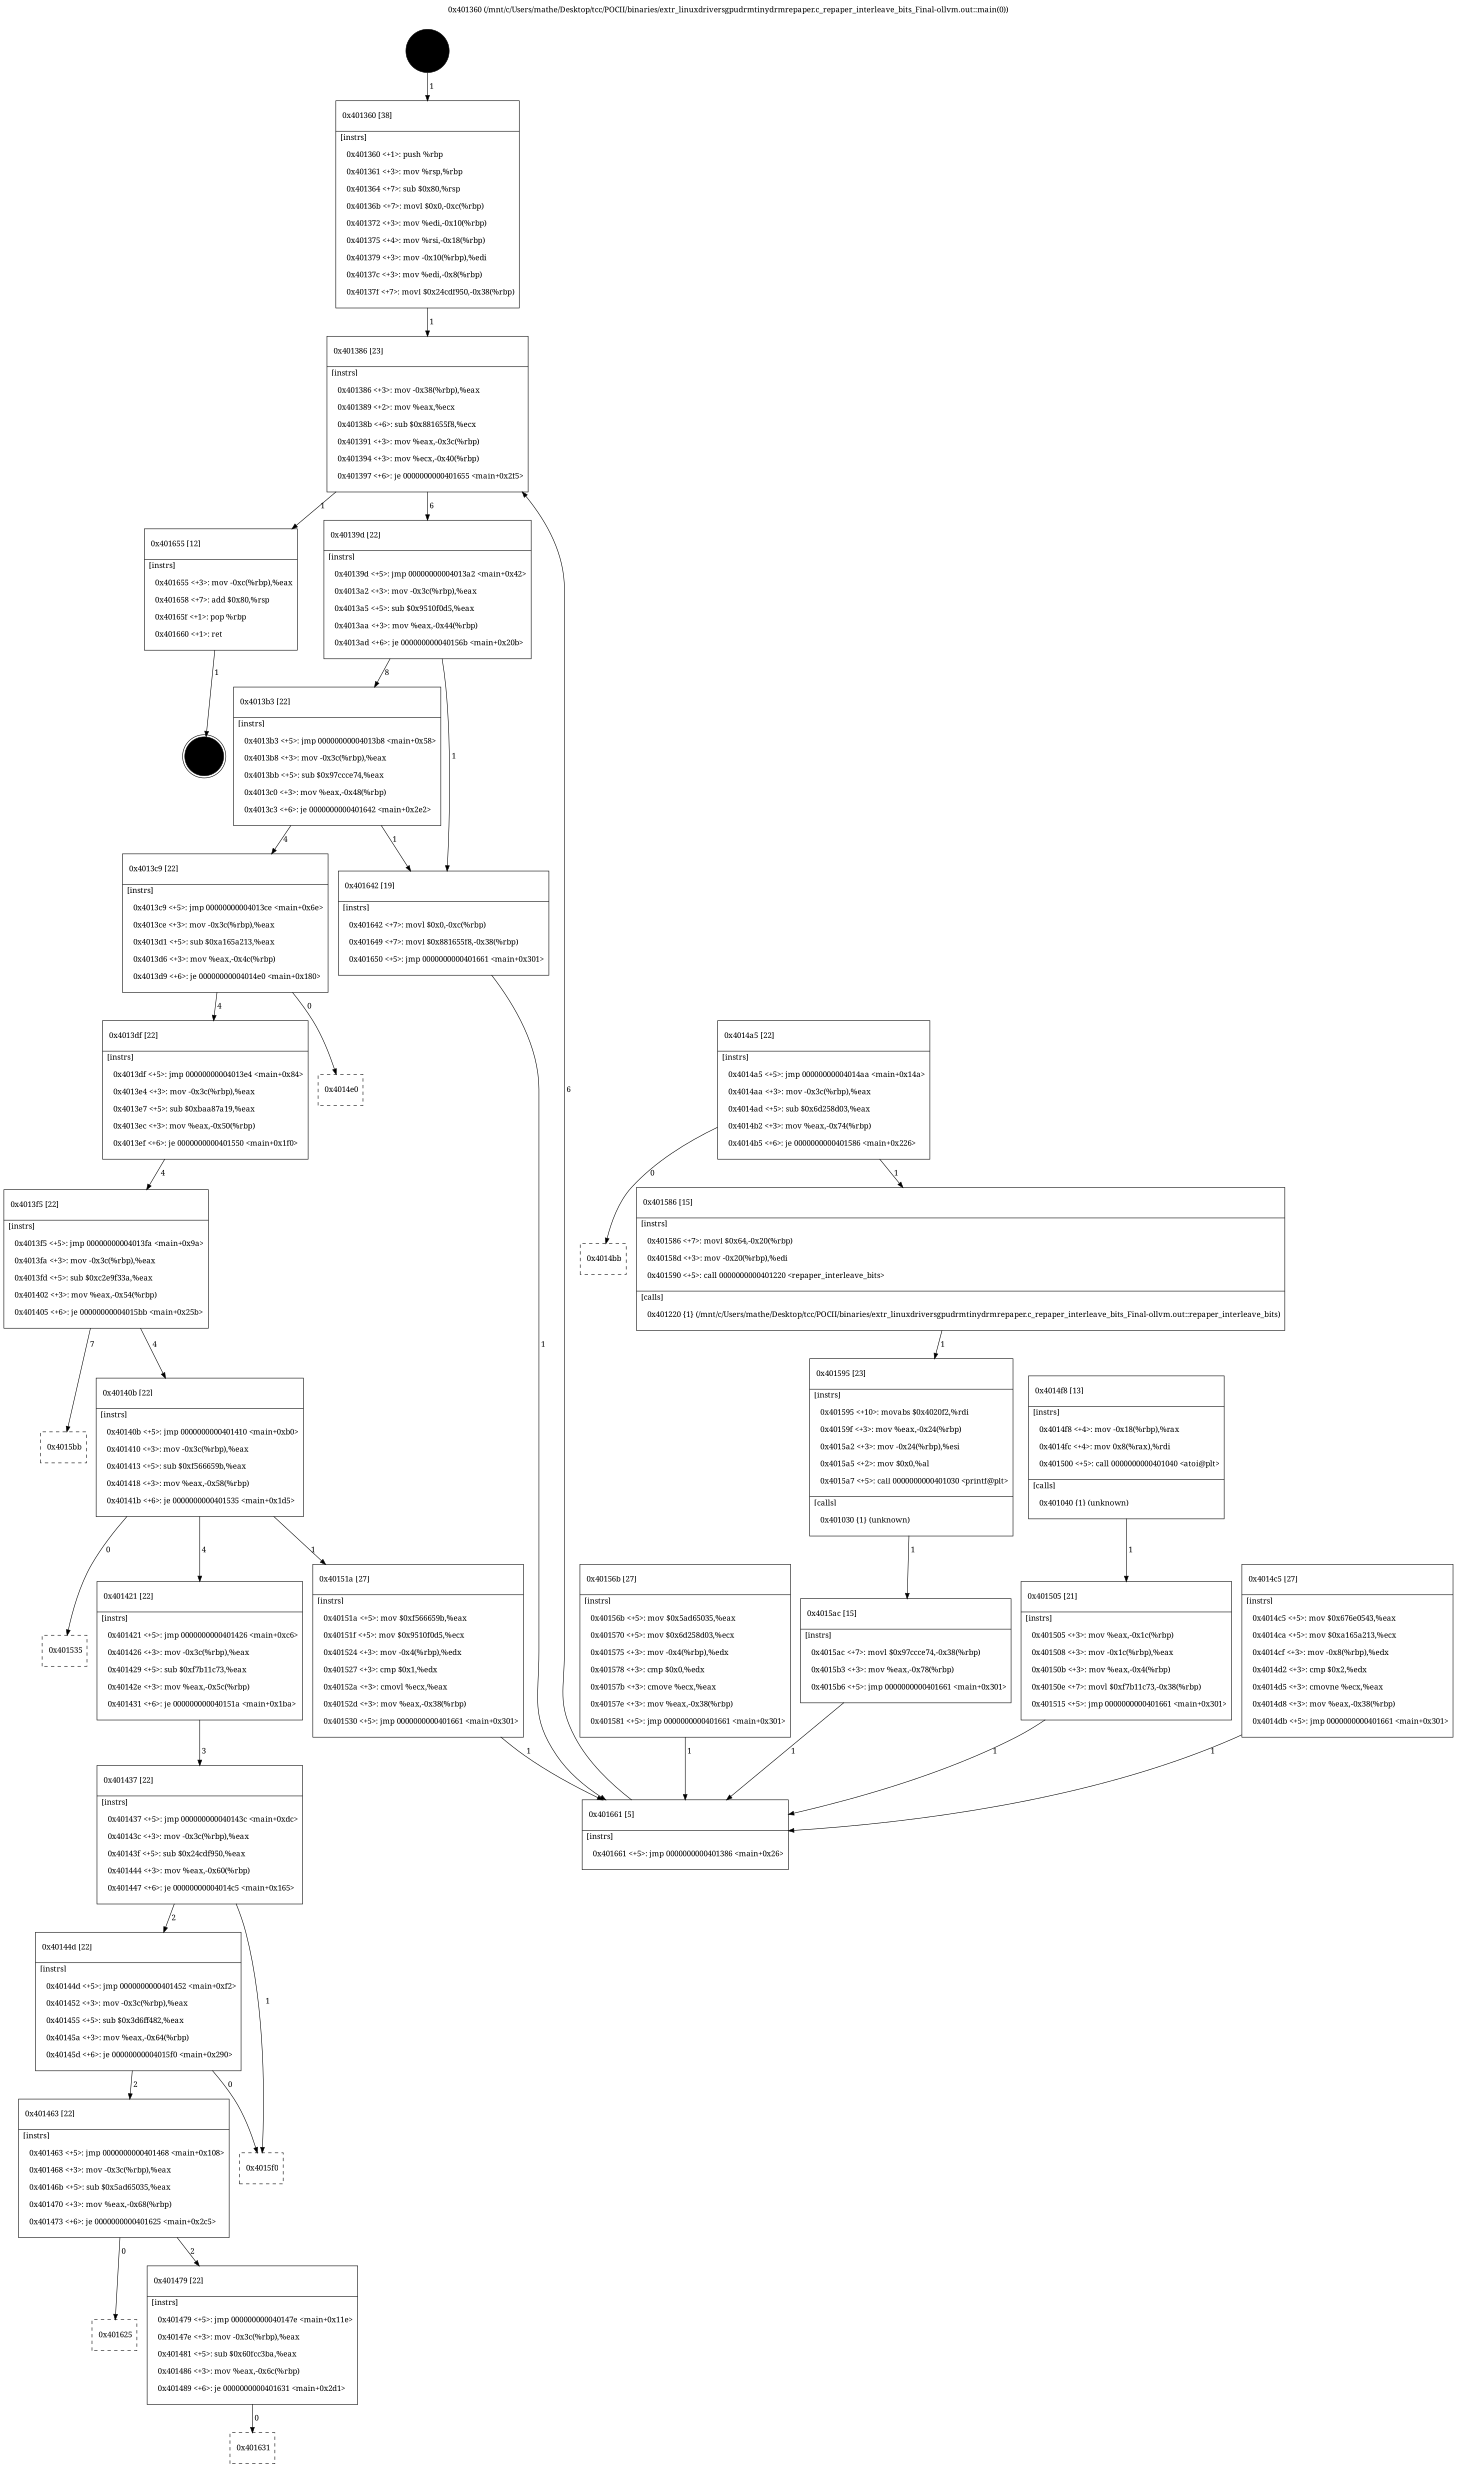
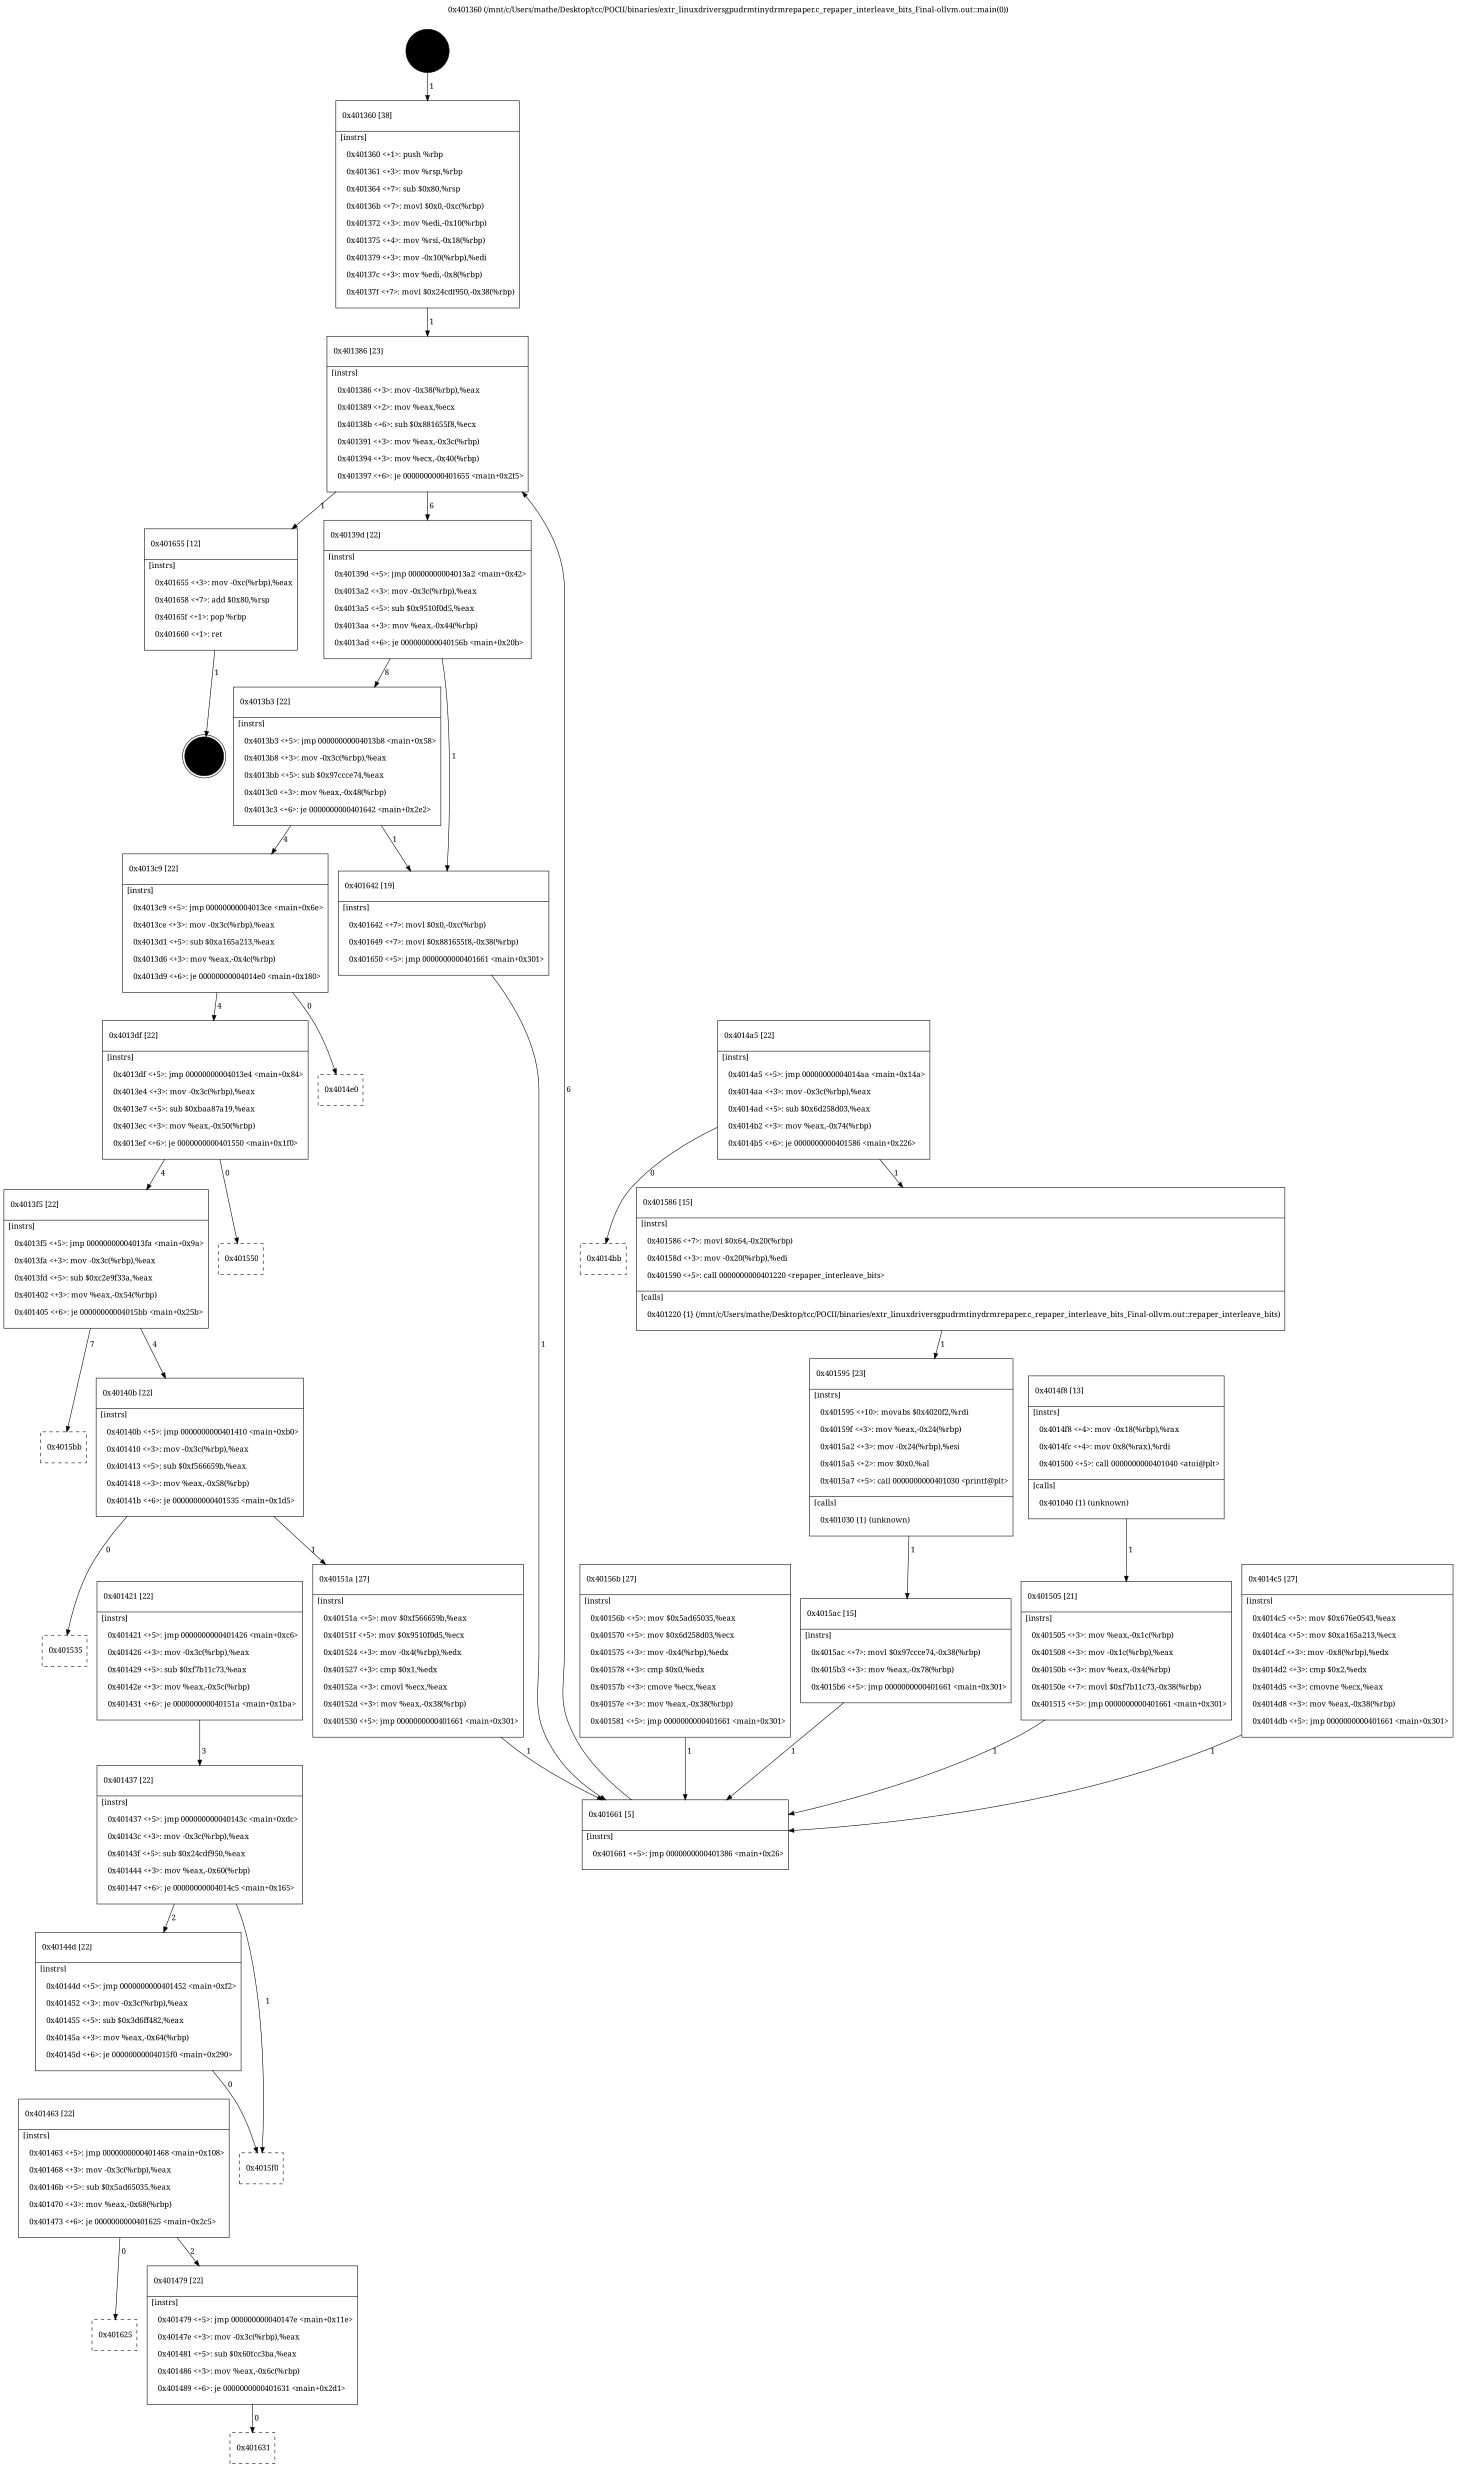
none -> (241, 1259)
(200, 1546) -> none
(131, 2082) -> none
